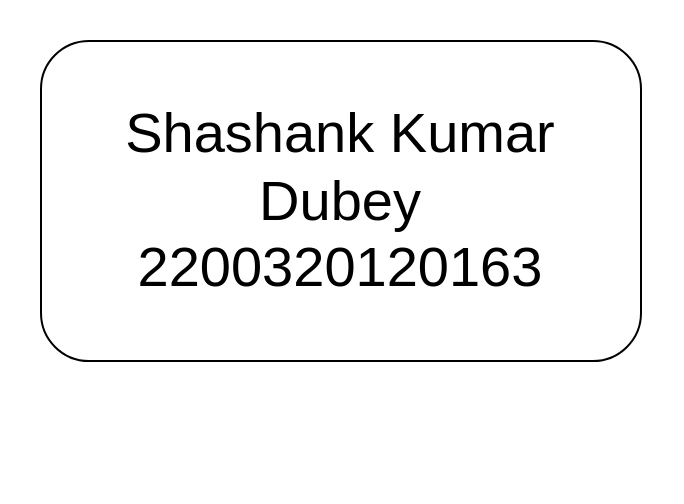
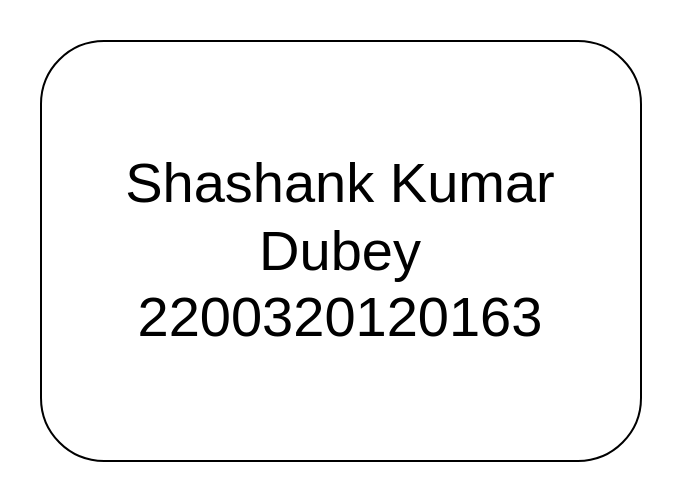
(341, 201) -> (341, 251)
